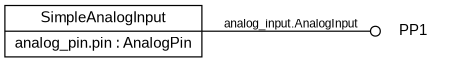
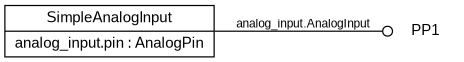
(103, 43) -> (110, 43)
